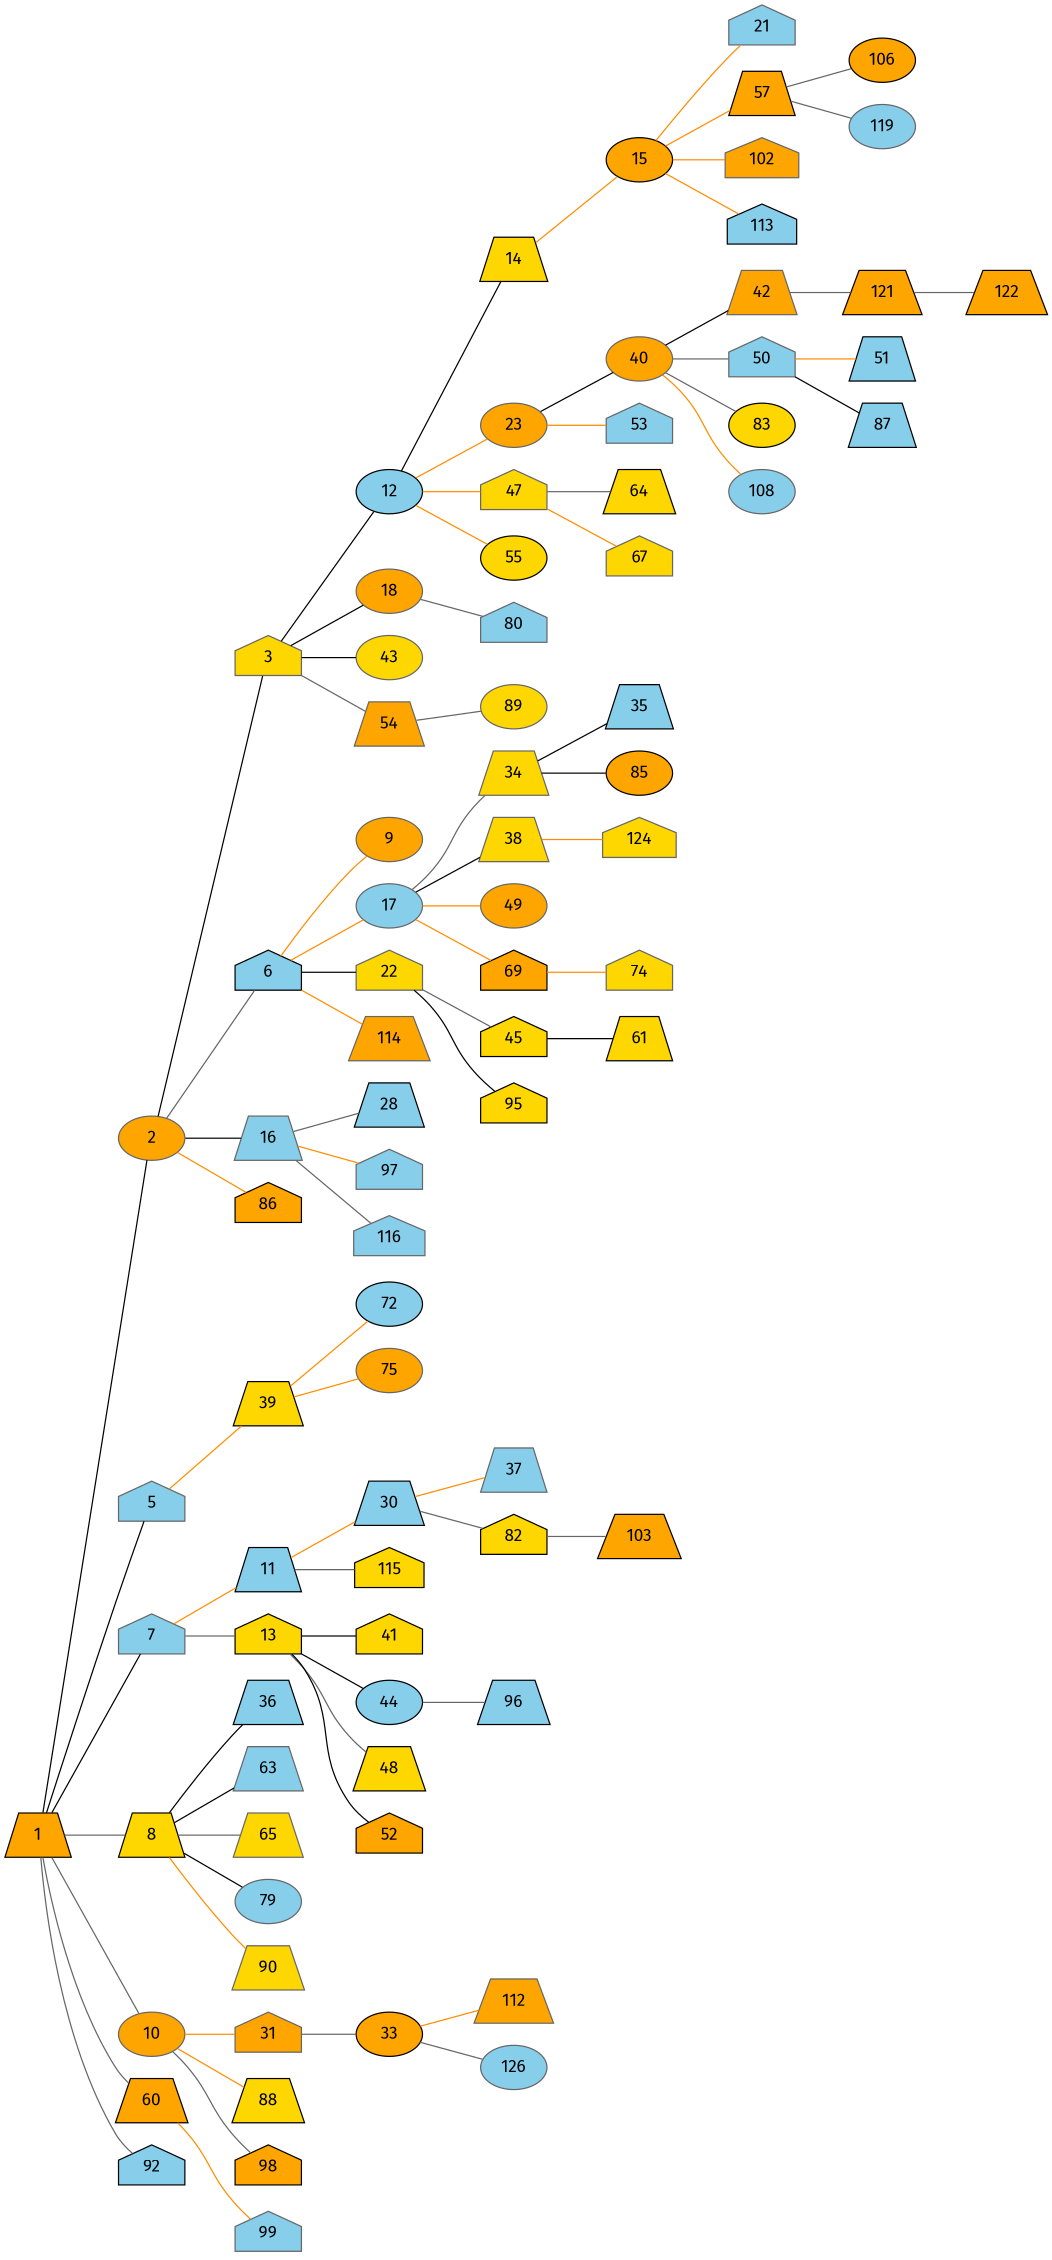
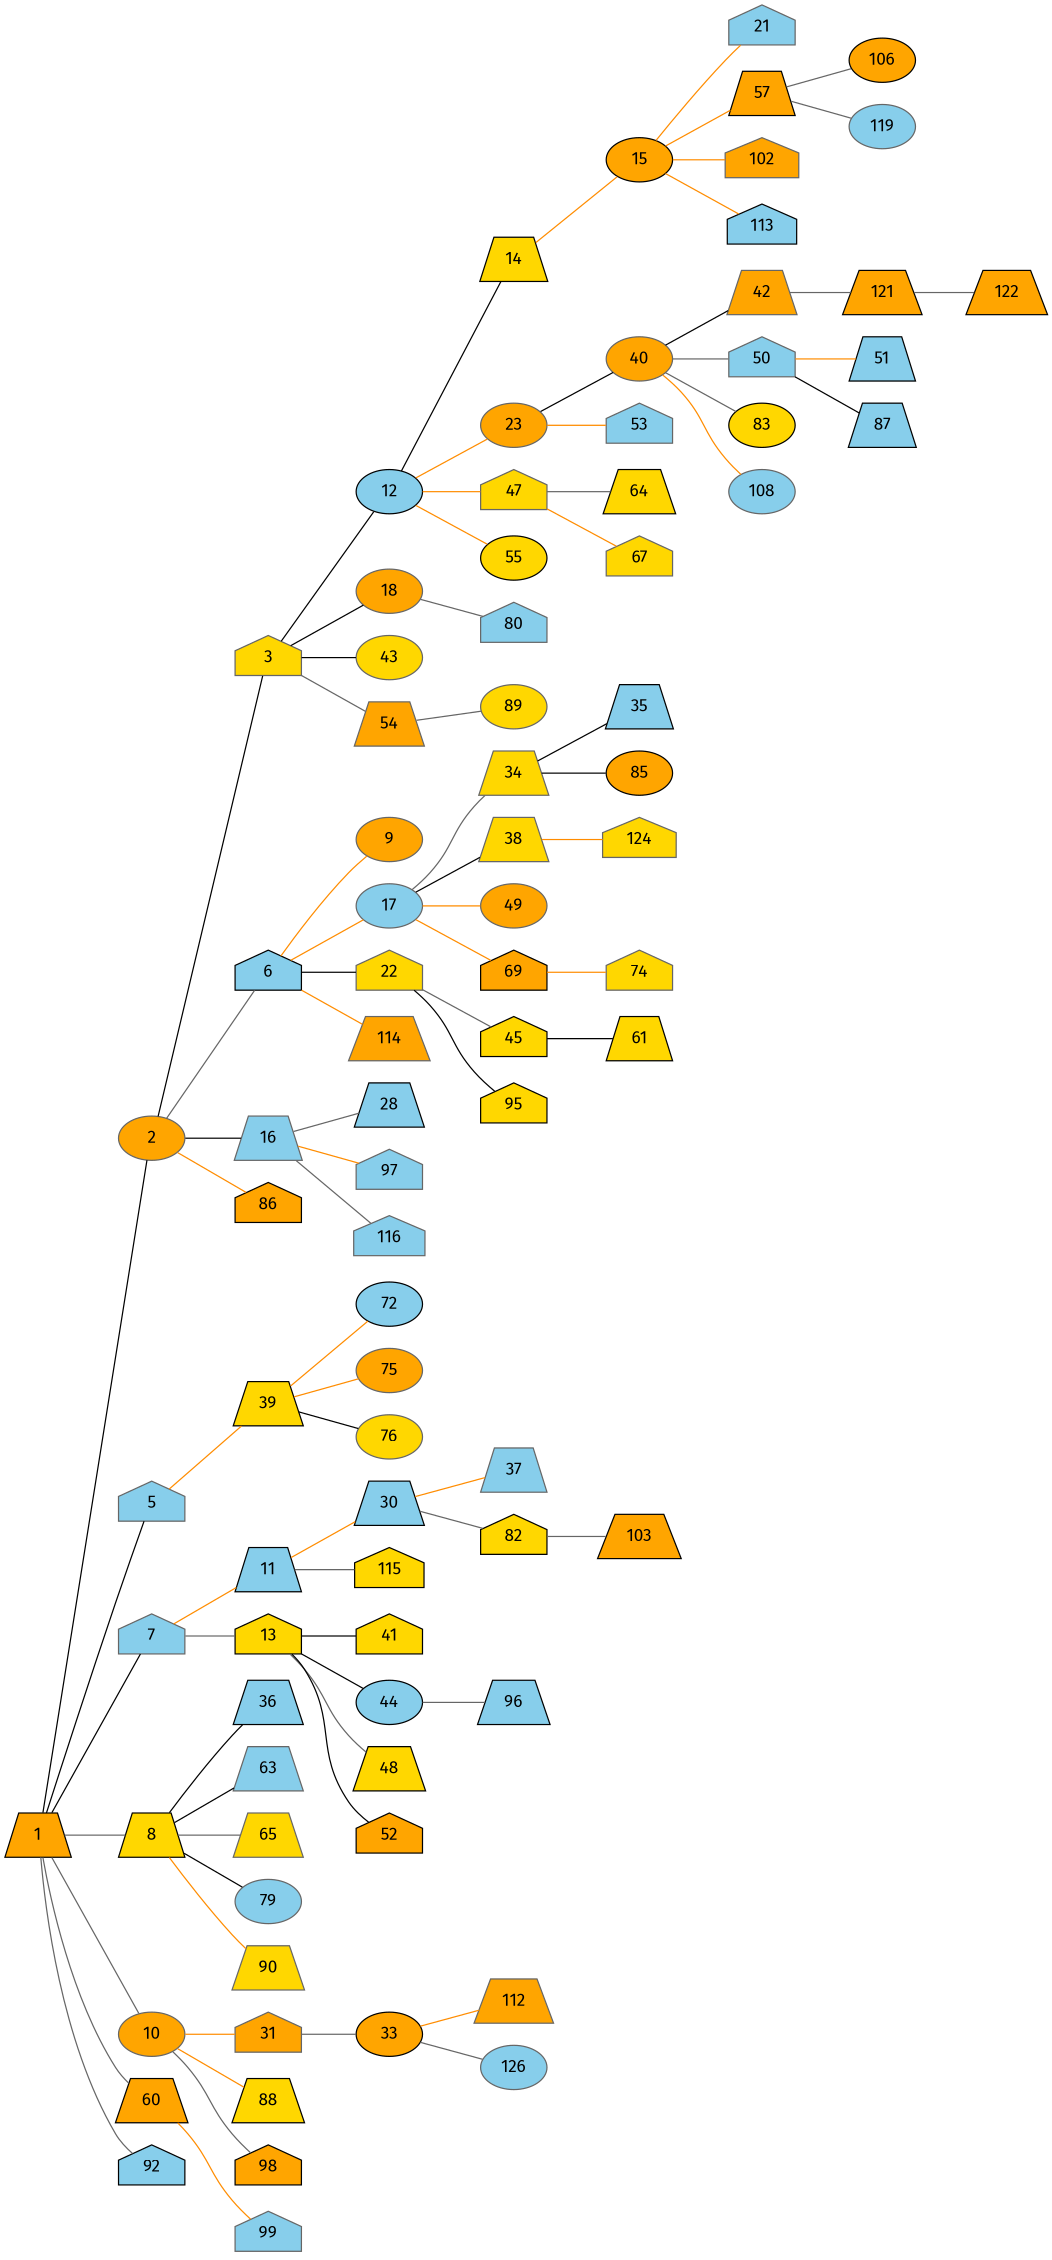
none -> (389, 1437)
